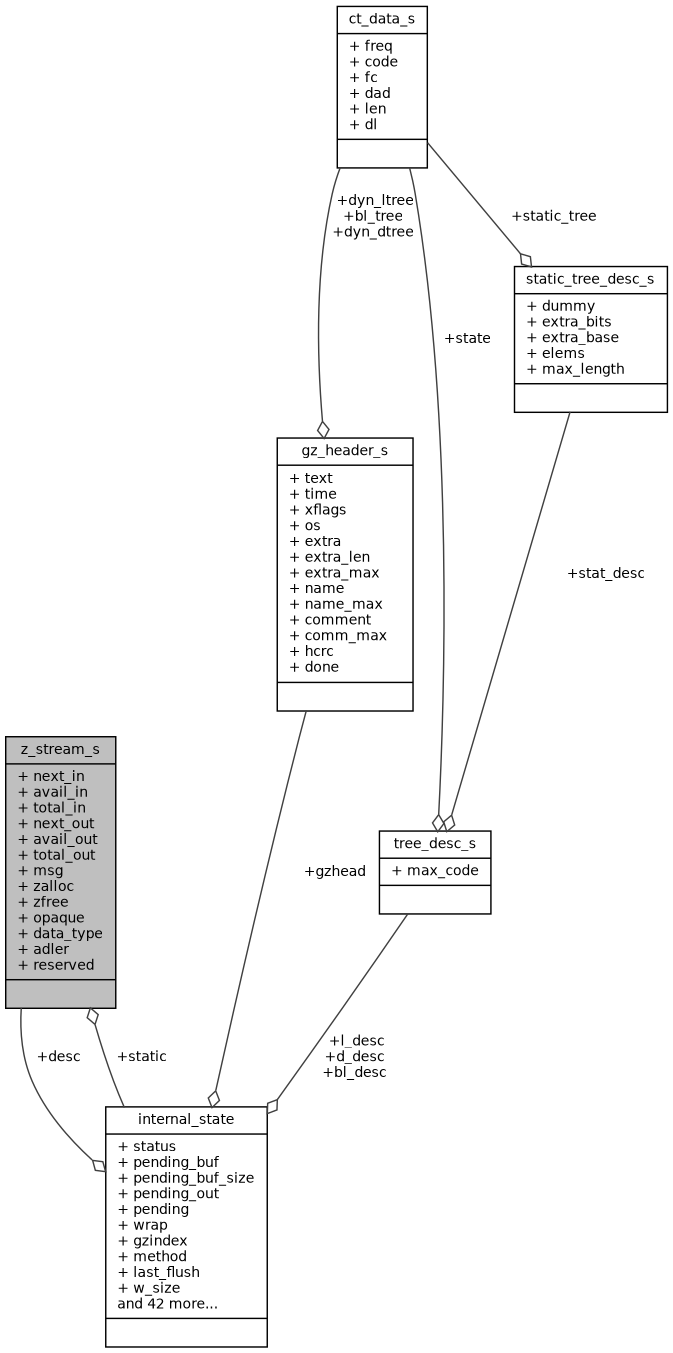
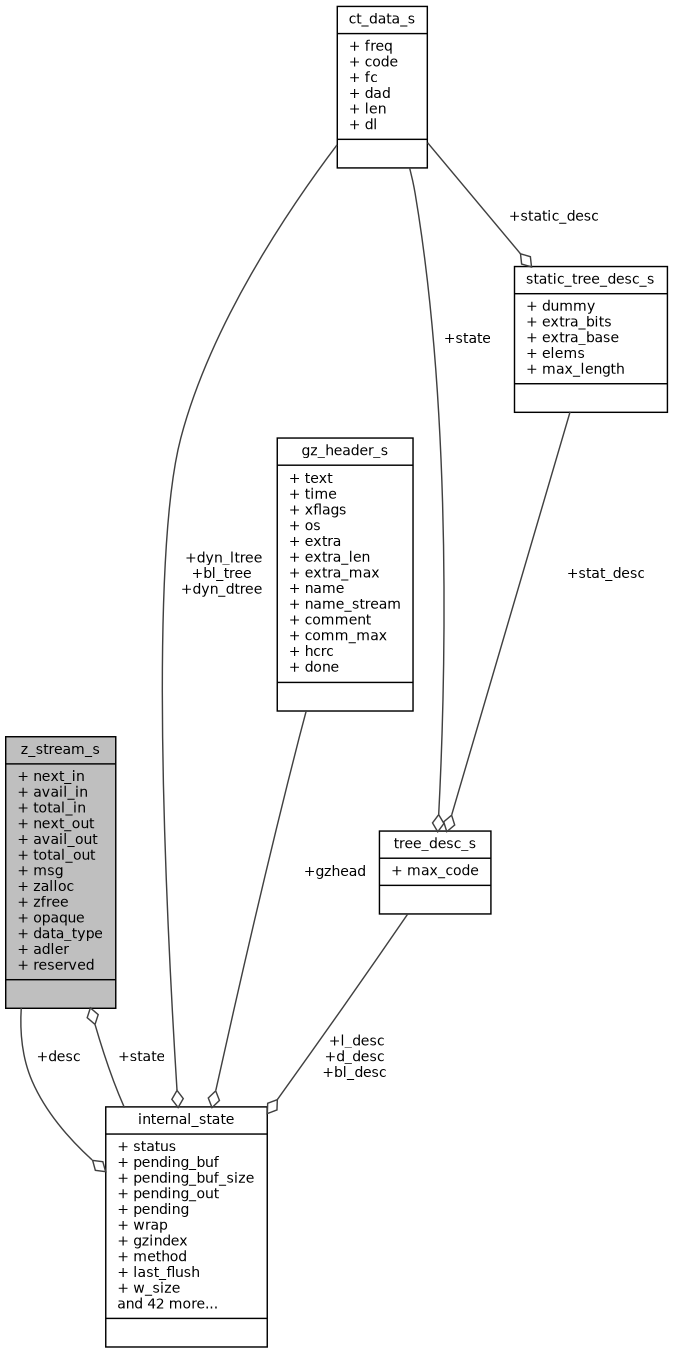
(552, 217) -> (552, 217)
(320, 293) -> (164, 597)
(337, 605) -> (345, 605)
(140, 1058) -> (140, 1058)
